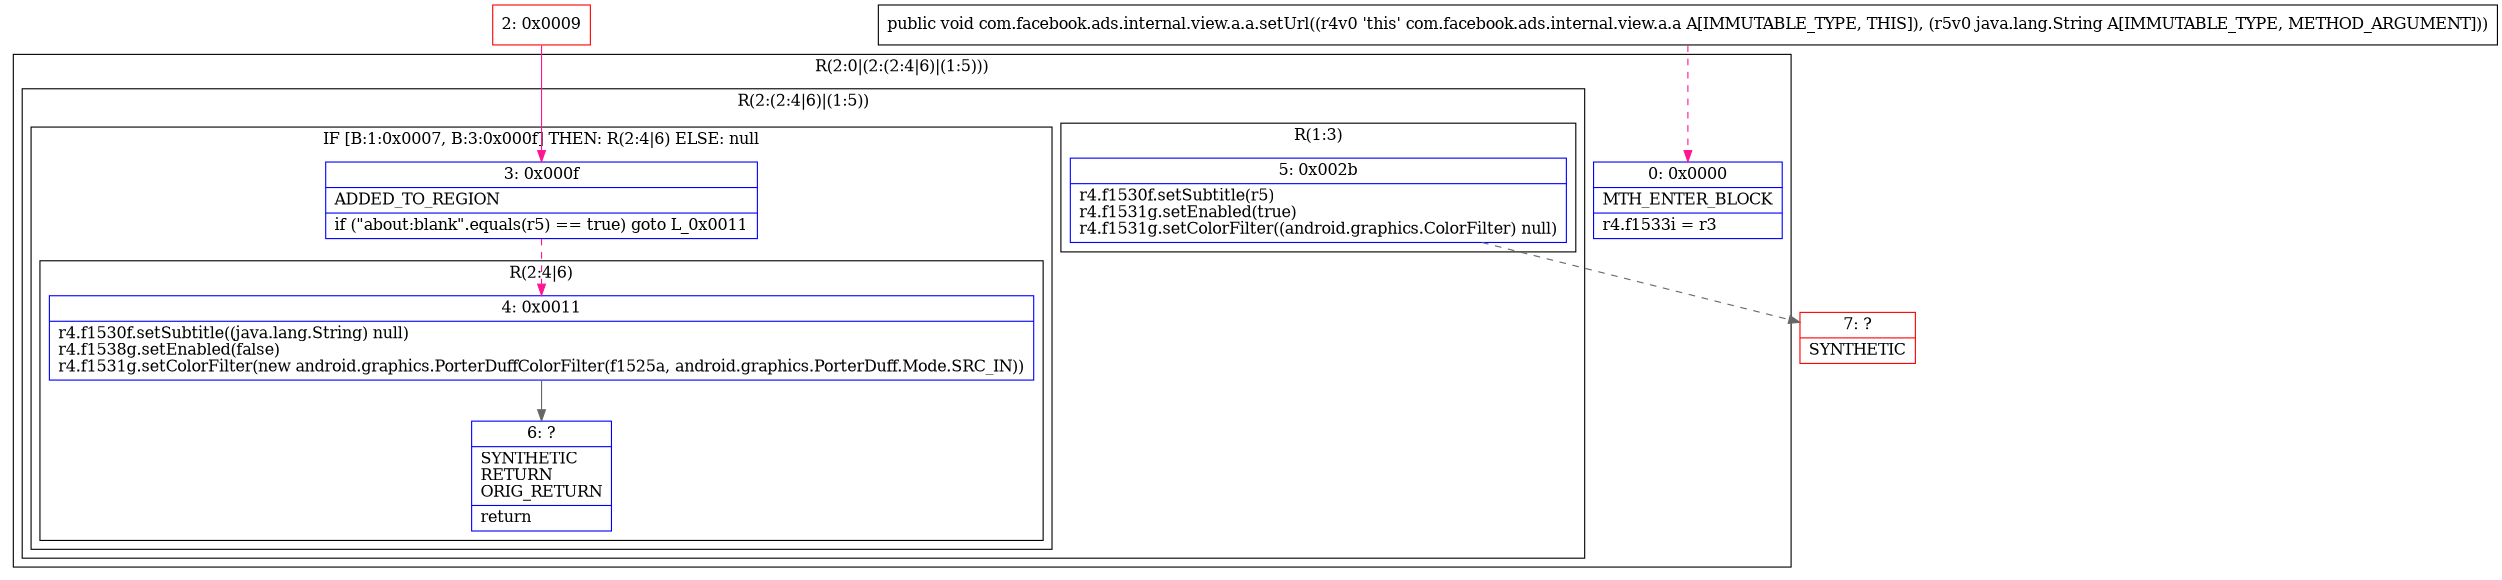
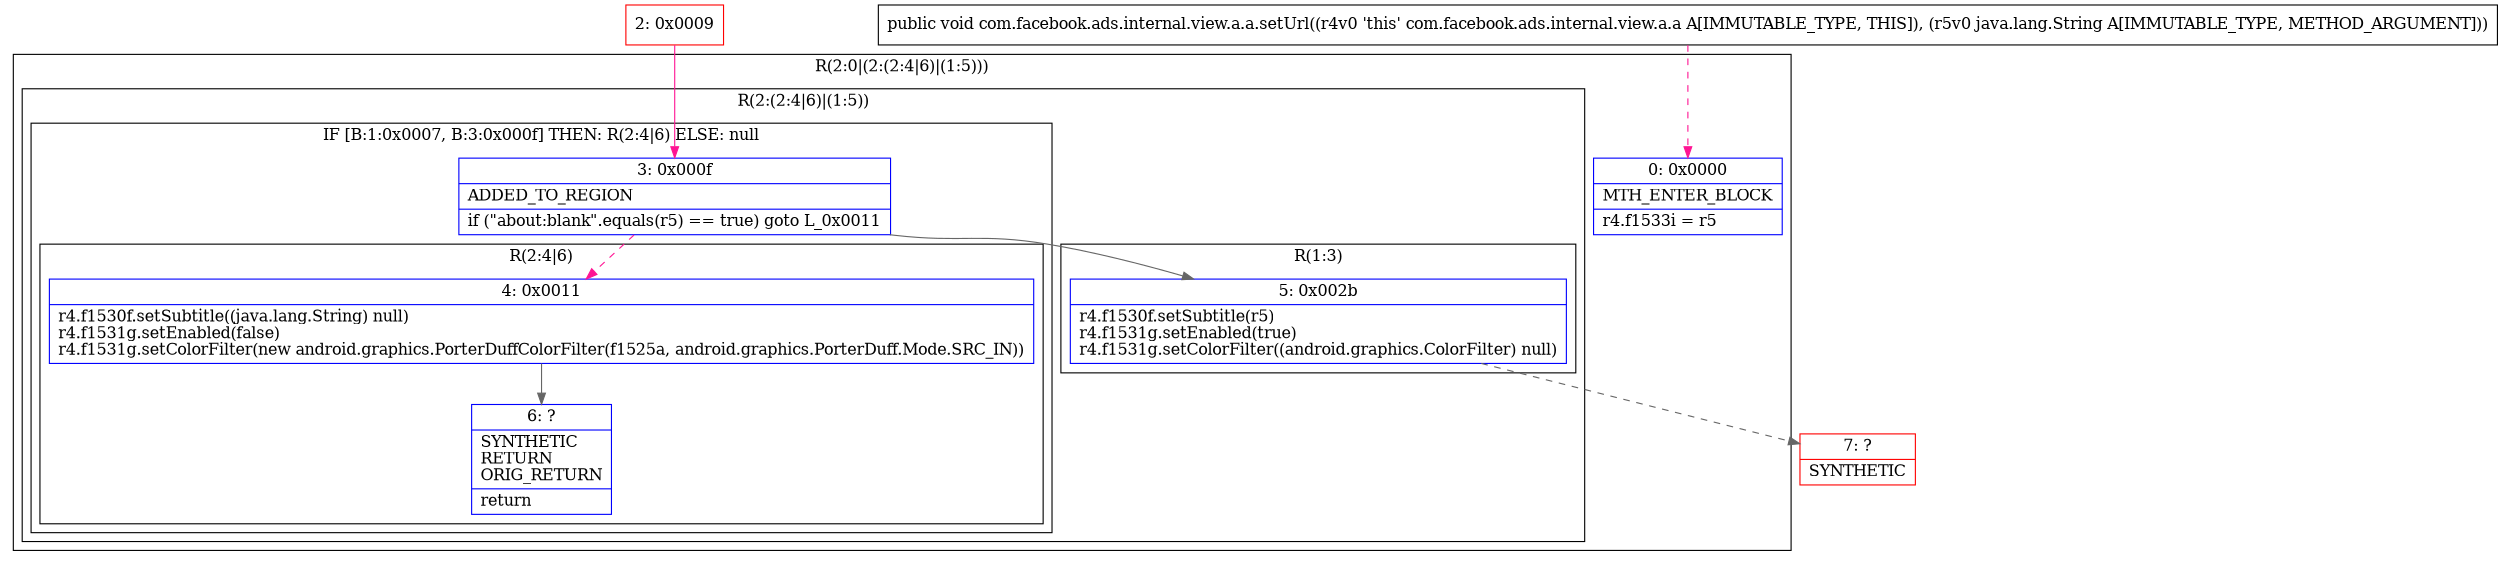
(1660, 225) -> (1660, 221)
none -> (1089, 252)
(169, 350) -> (169, 333)
